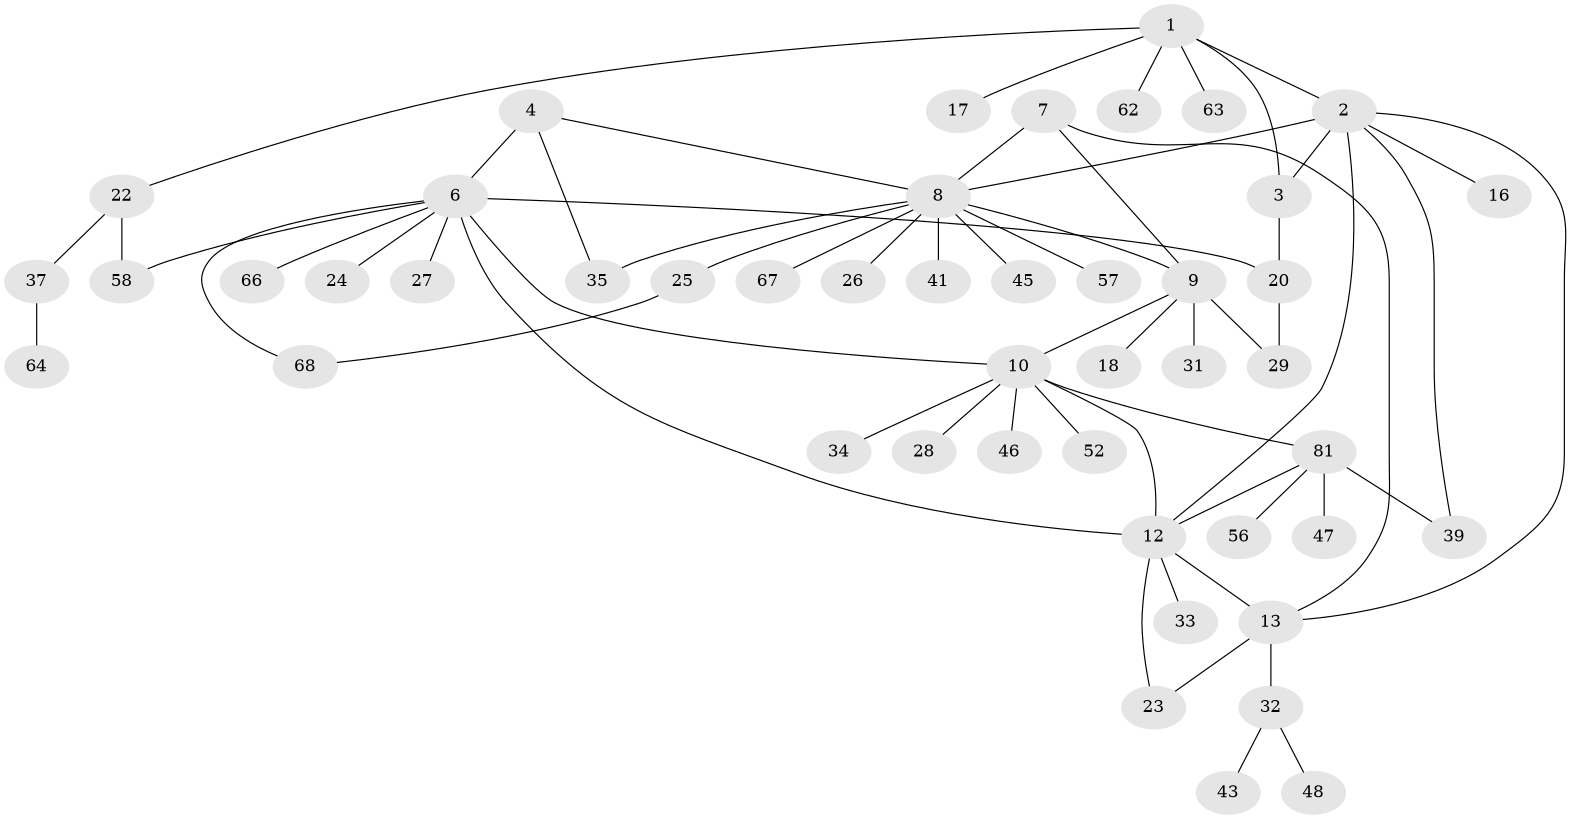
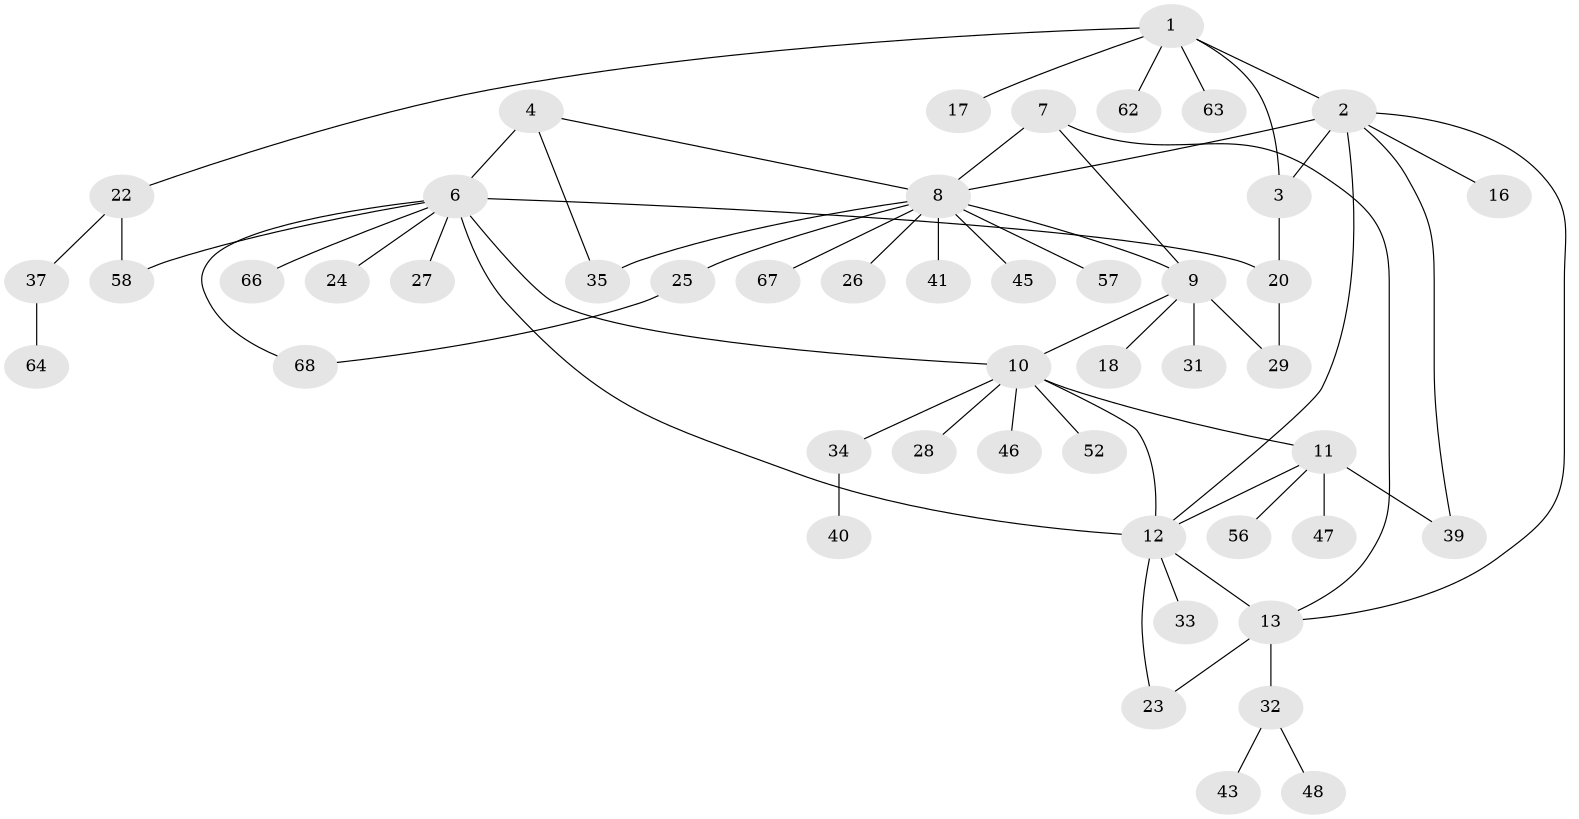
(1324, 452) -> (1324, 452)
none -> (839, 537)
